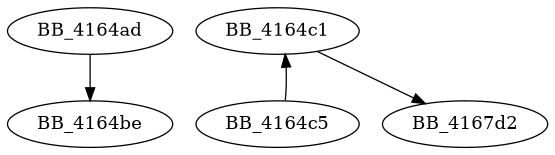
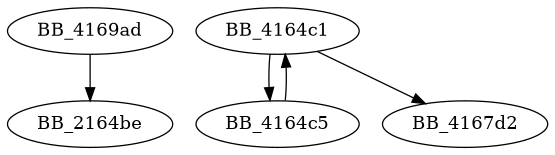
(90, 31) -> (90, 31)
none -> (269, 71)
(90, 124) -> (90, 124)
